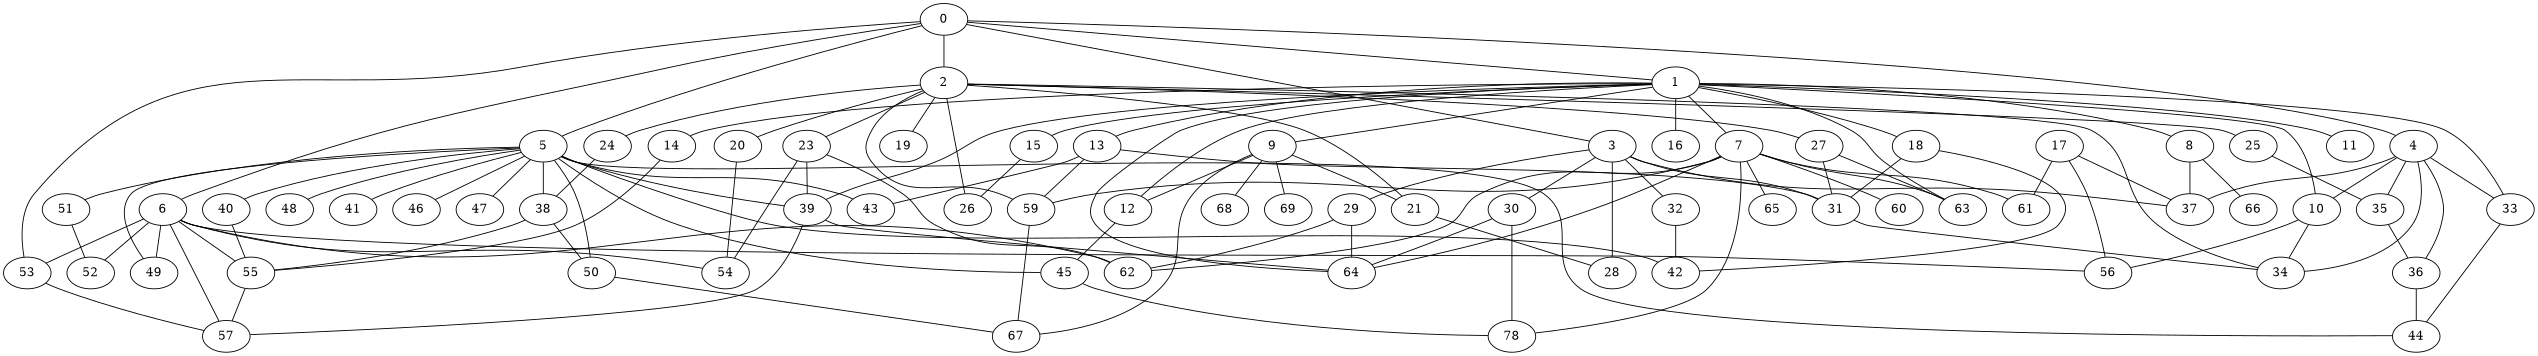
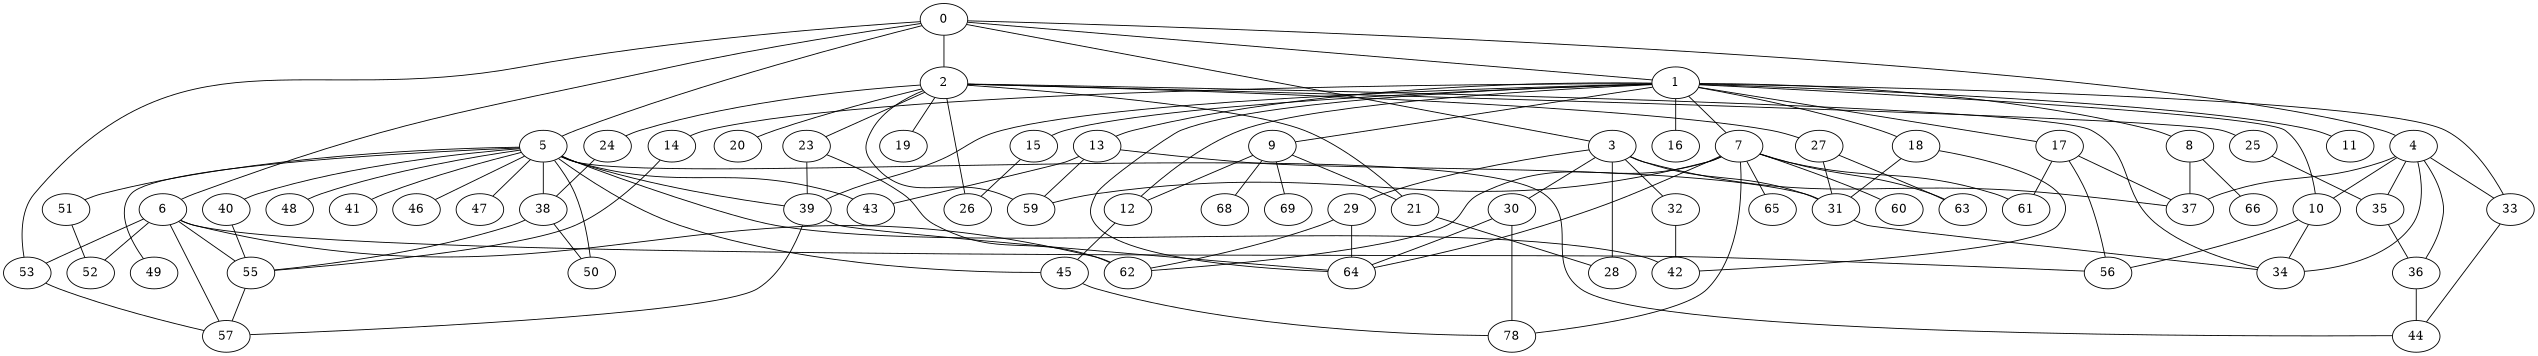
(1838, 124) -> (1885, 117)
(159, 241) -> none
(726, 273) -> none
(1016, 336) -> none
